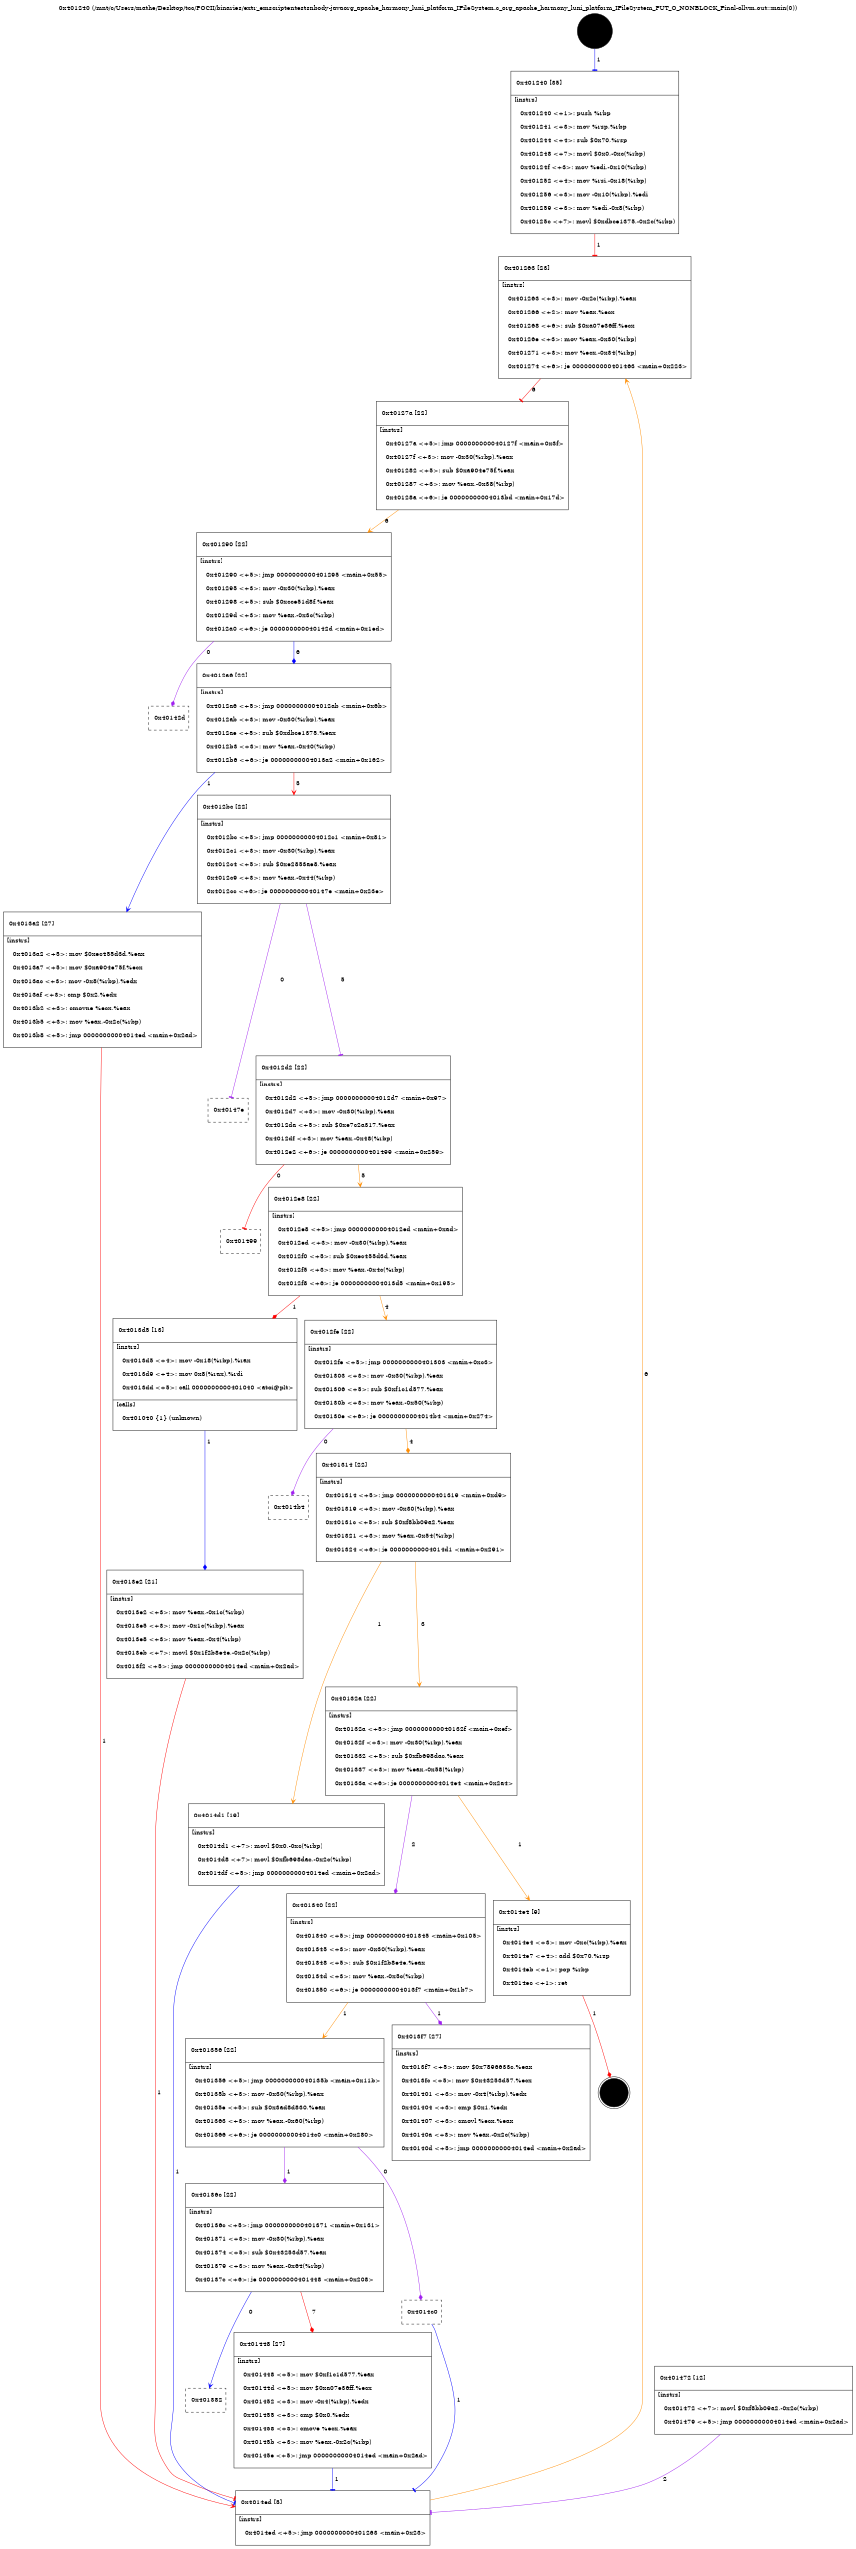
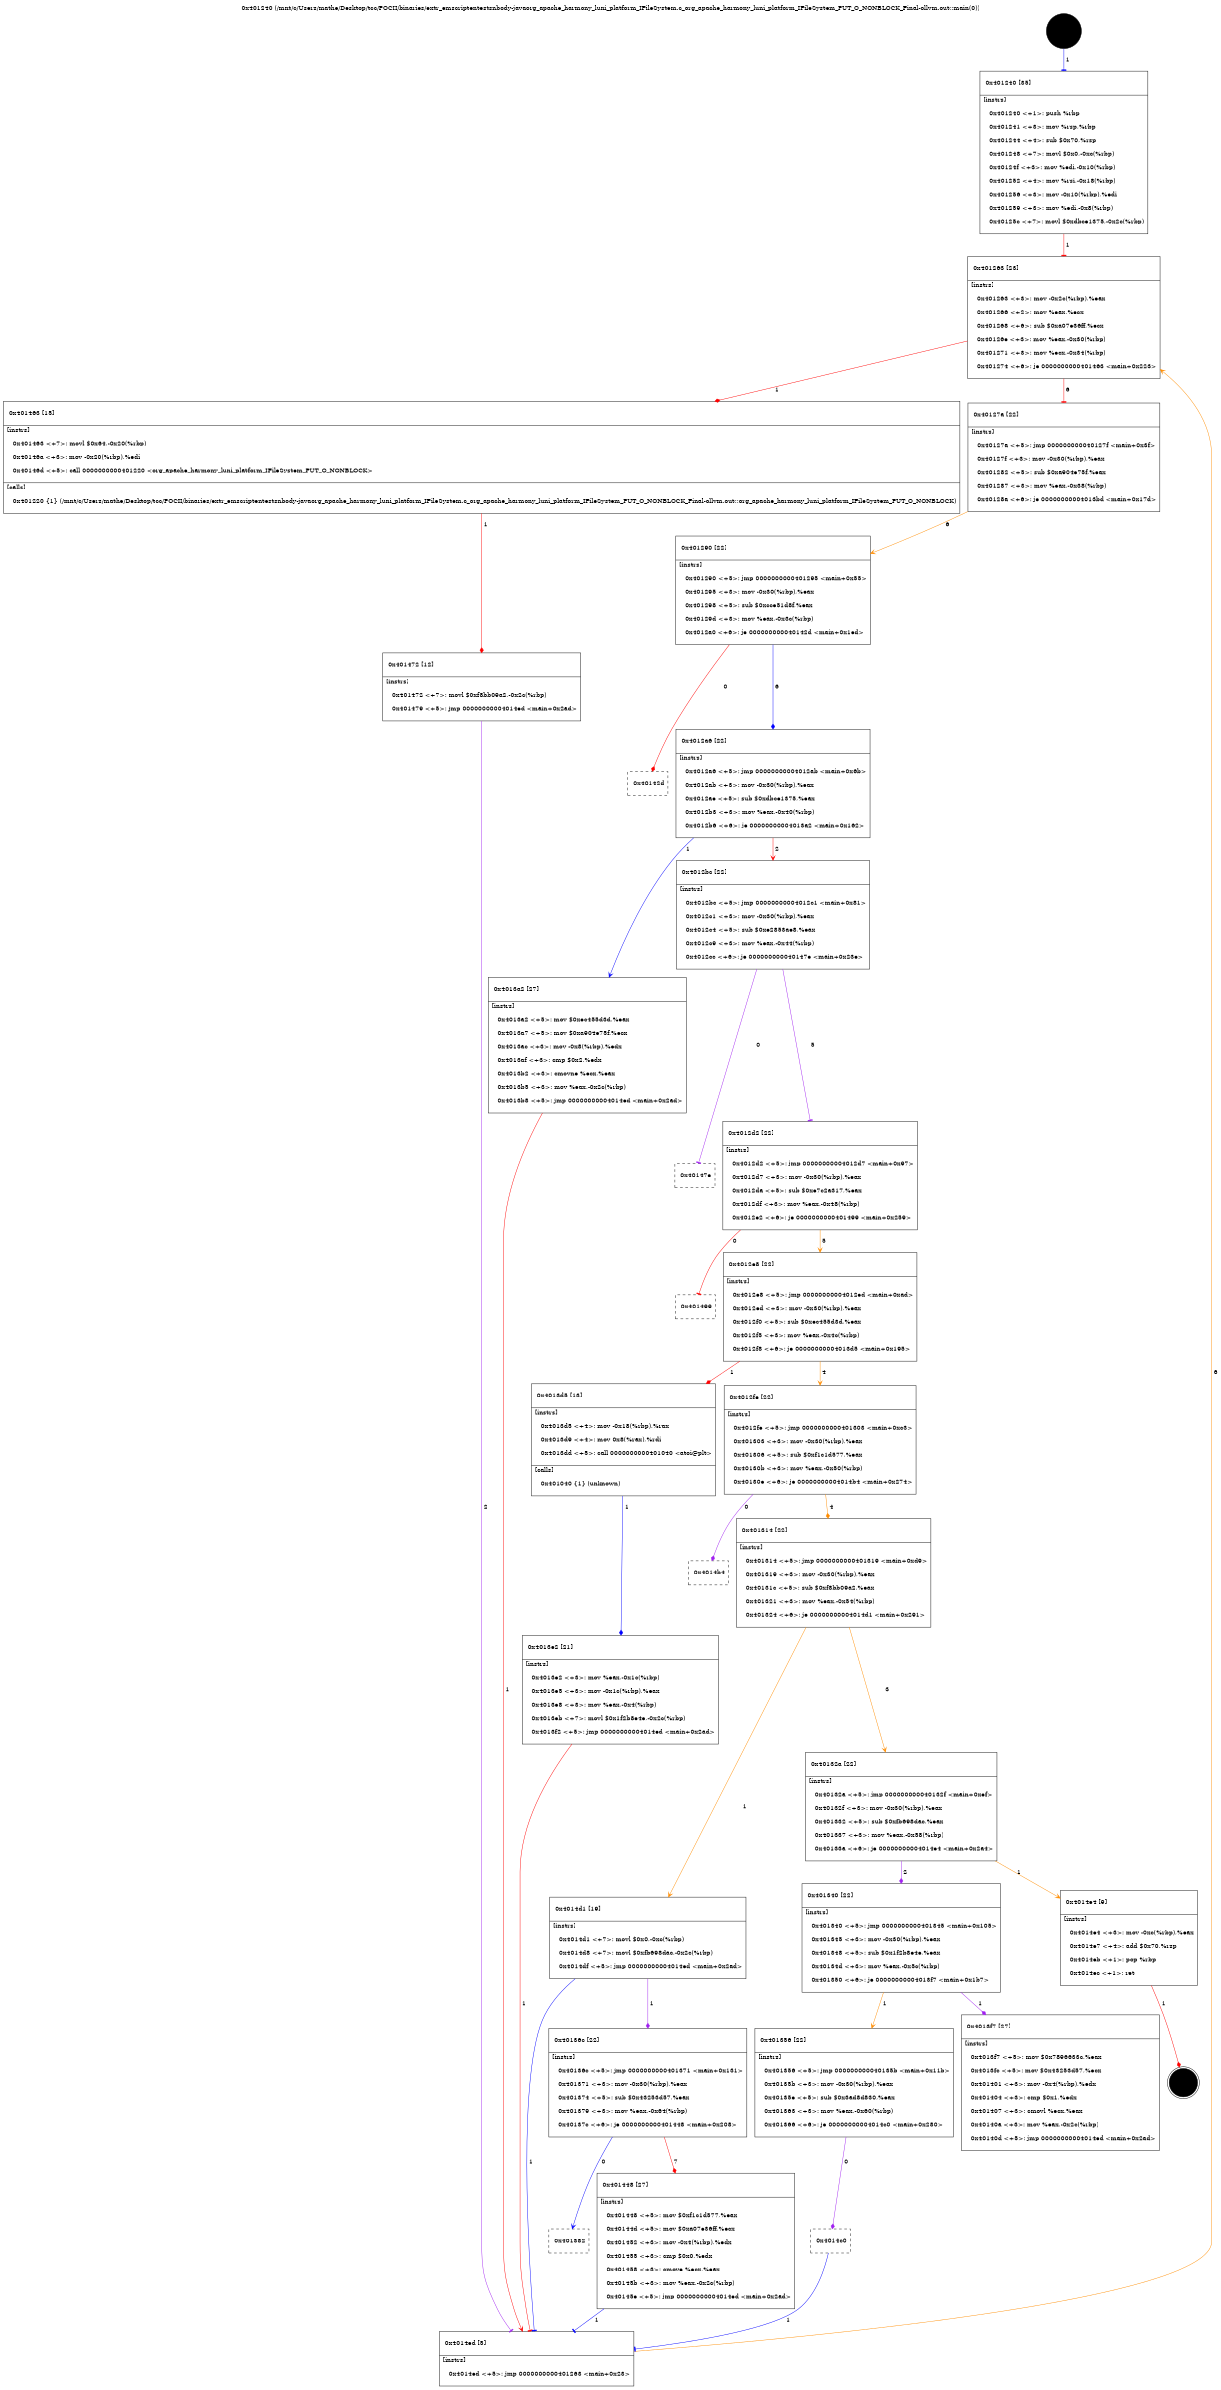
none -> (482, 457)
(189, 668) -> (688, 703)
(297, 784) -> (776, 849)
(285, 2163) -> (648, 2001)
